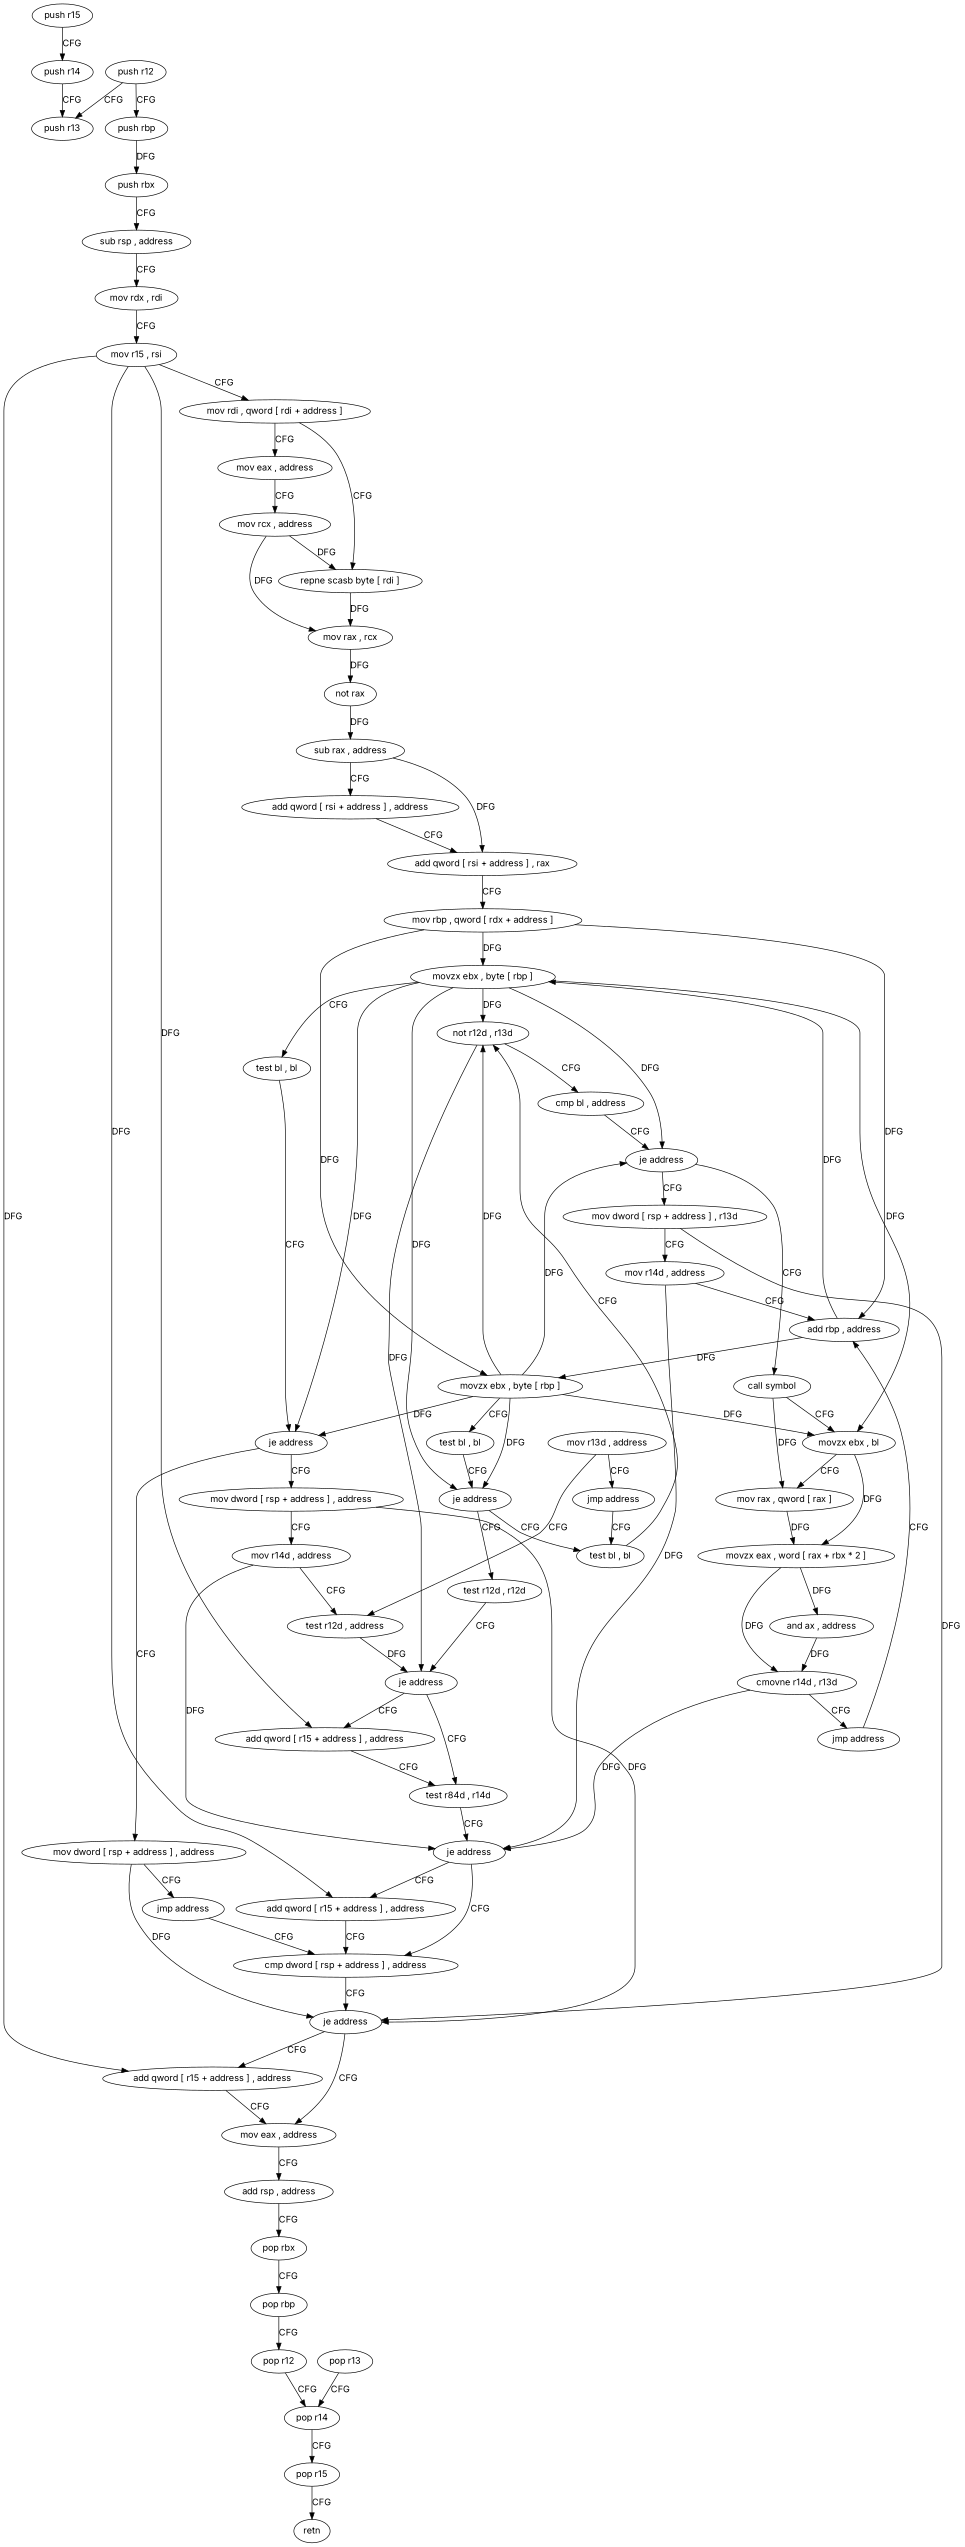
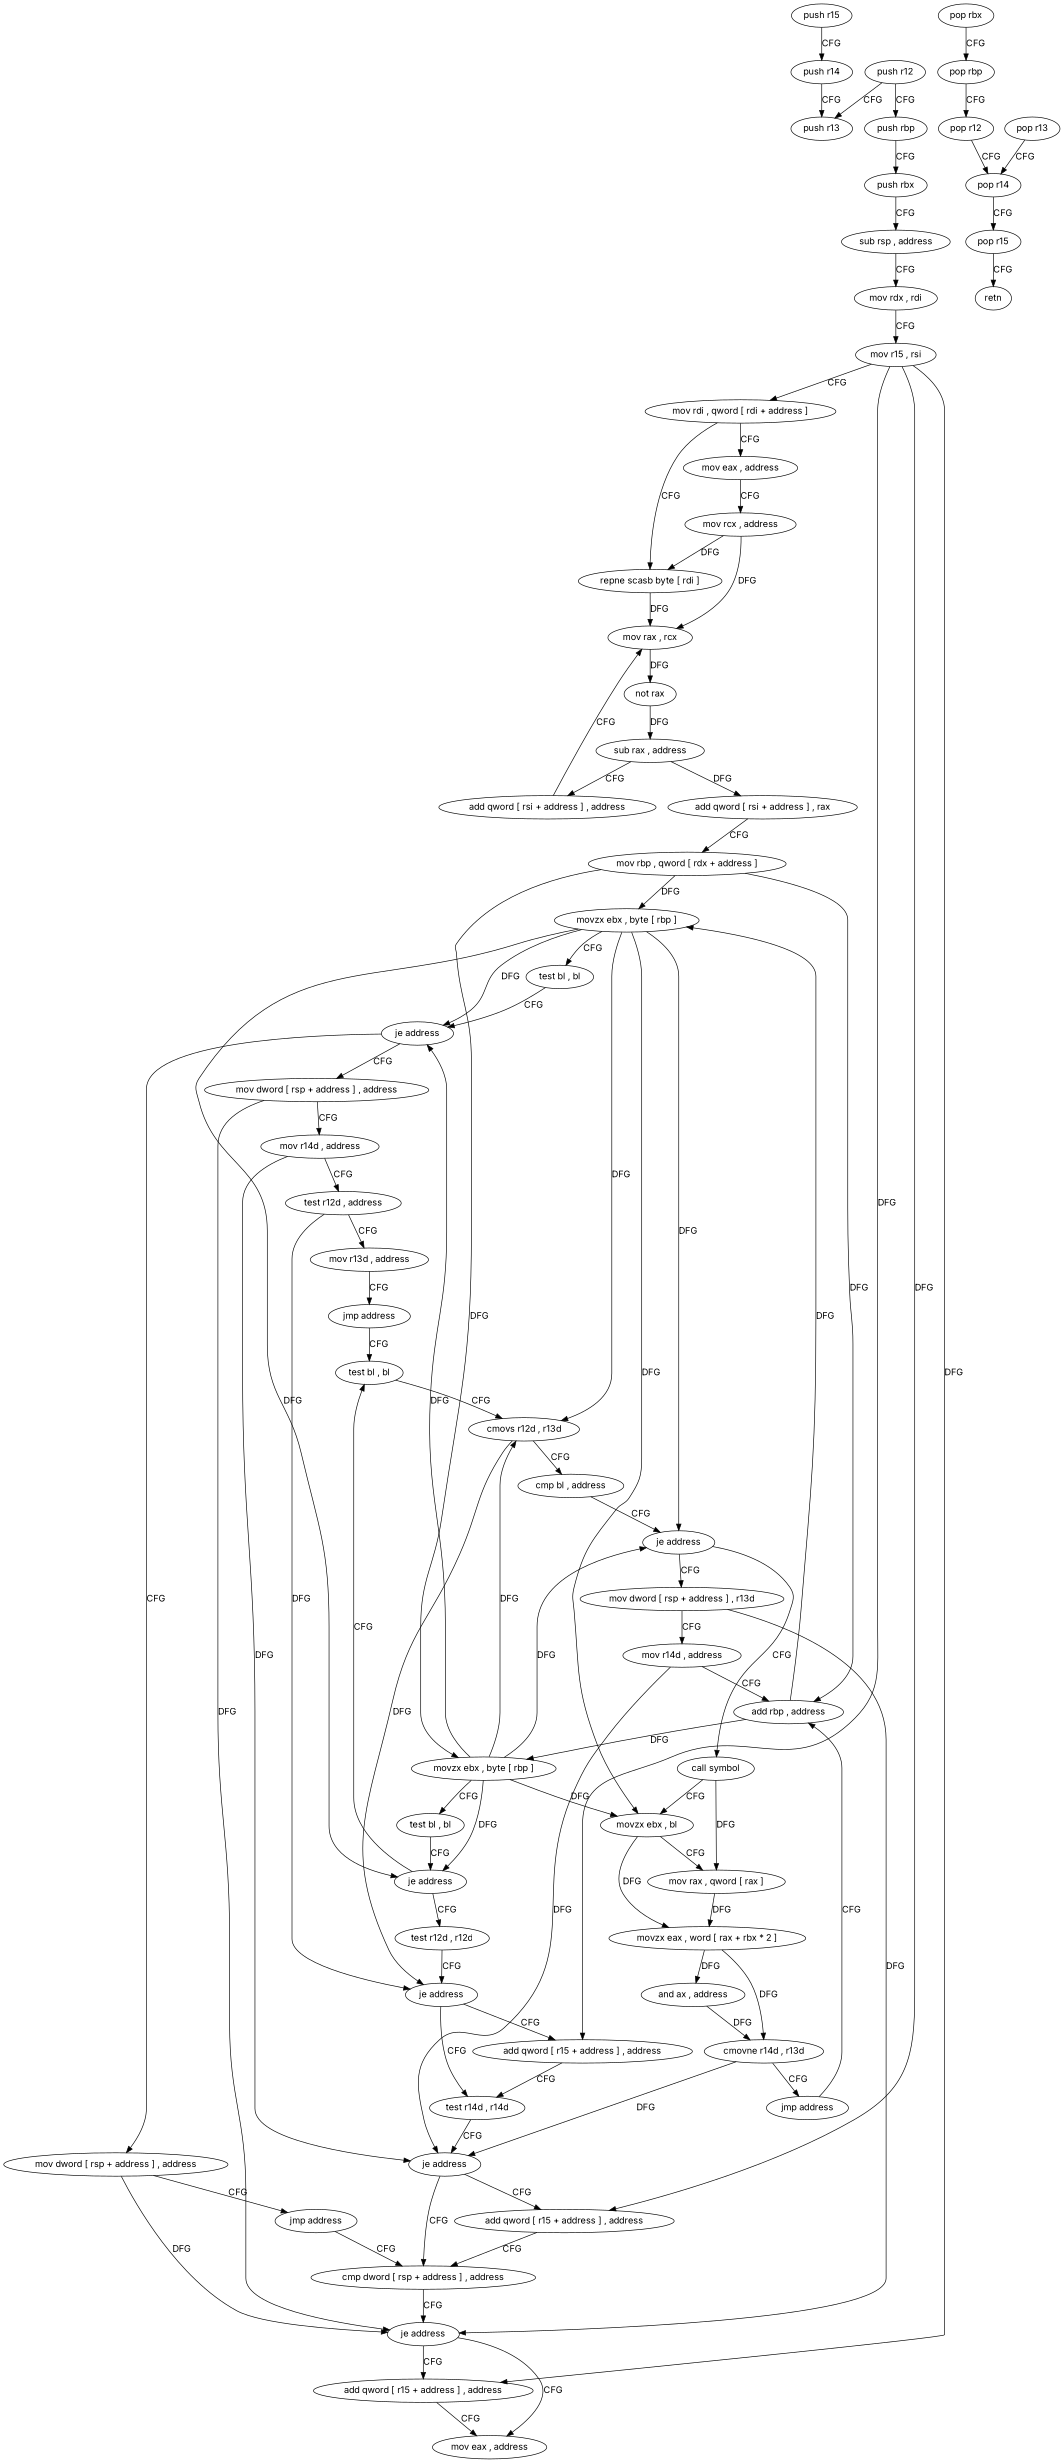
(146, 157) -> (906, 157)
(413, 834) -> (593, 724)
(483, 1033) -> (524, 1429)
(501, 1553) -> (355, 1228)
(458, 1796) -> (477, 2108)
(279, 2192) -> none
